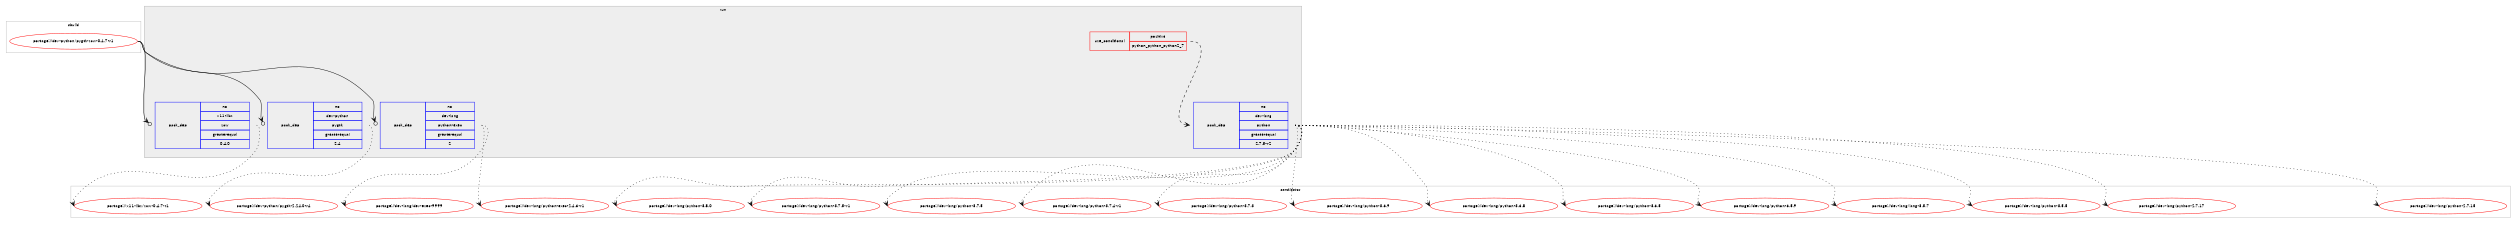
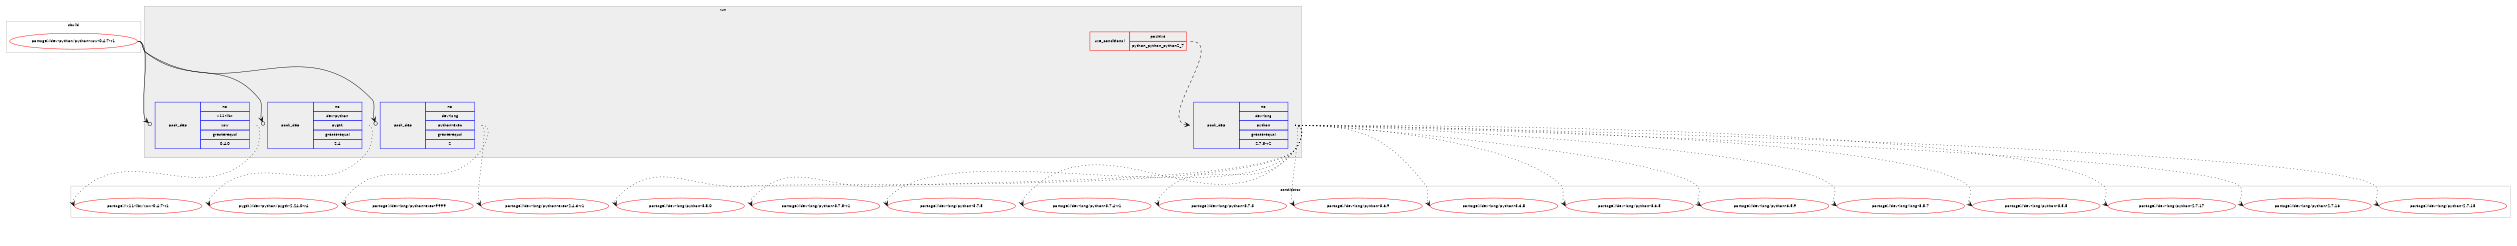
(74, 41) -> (74, 41)
(274, 206) -> (274, 206)
(409, 206) -> (409, 206)
none -> (2307, 206)
